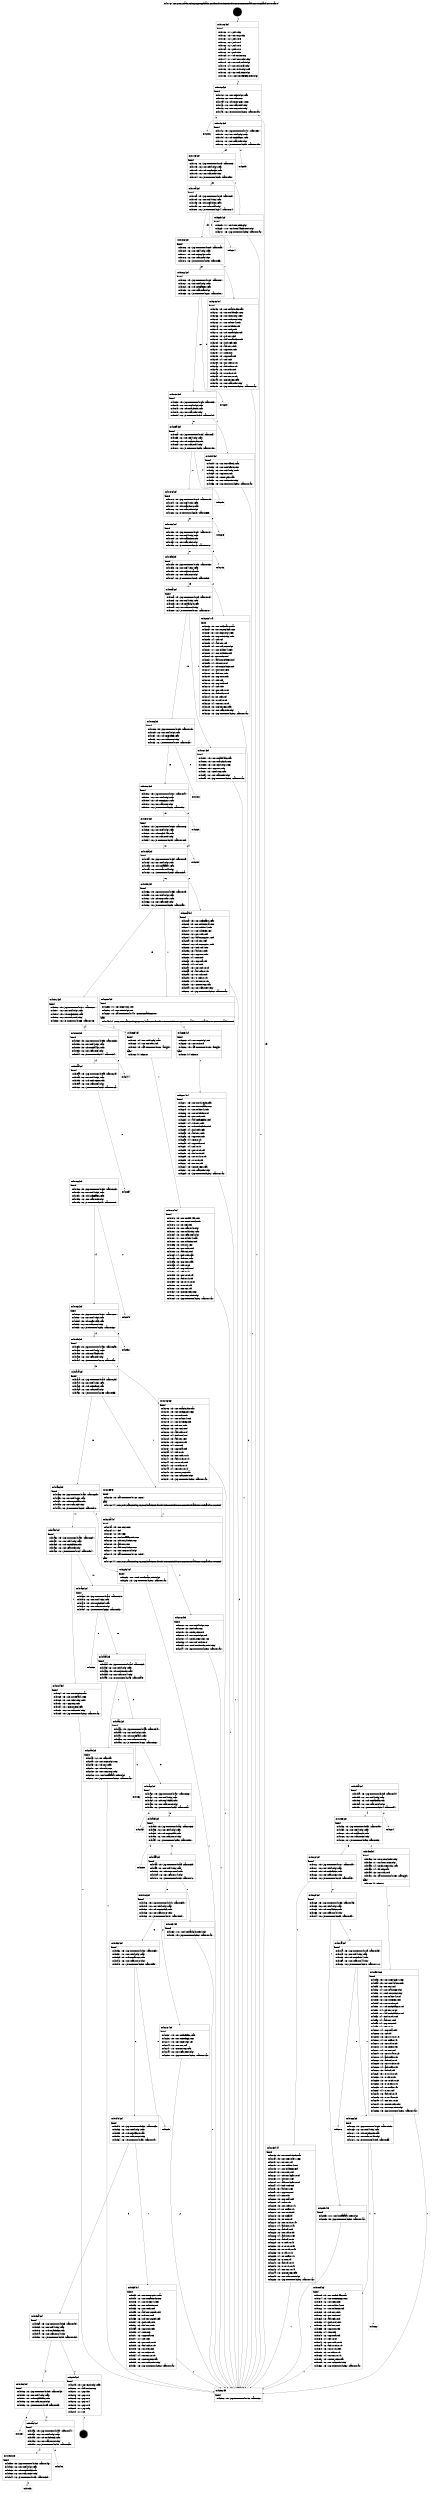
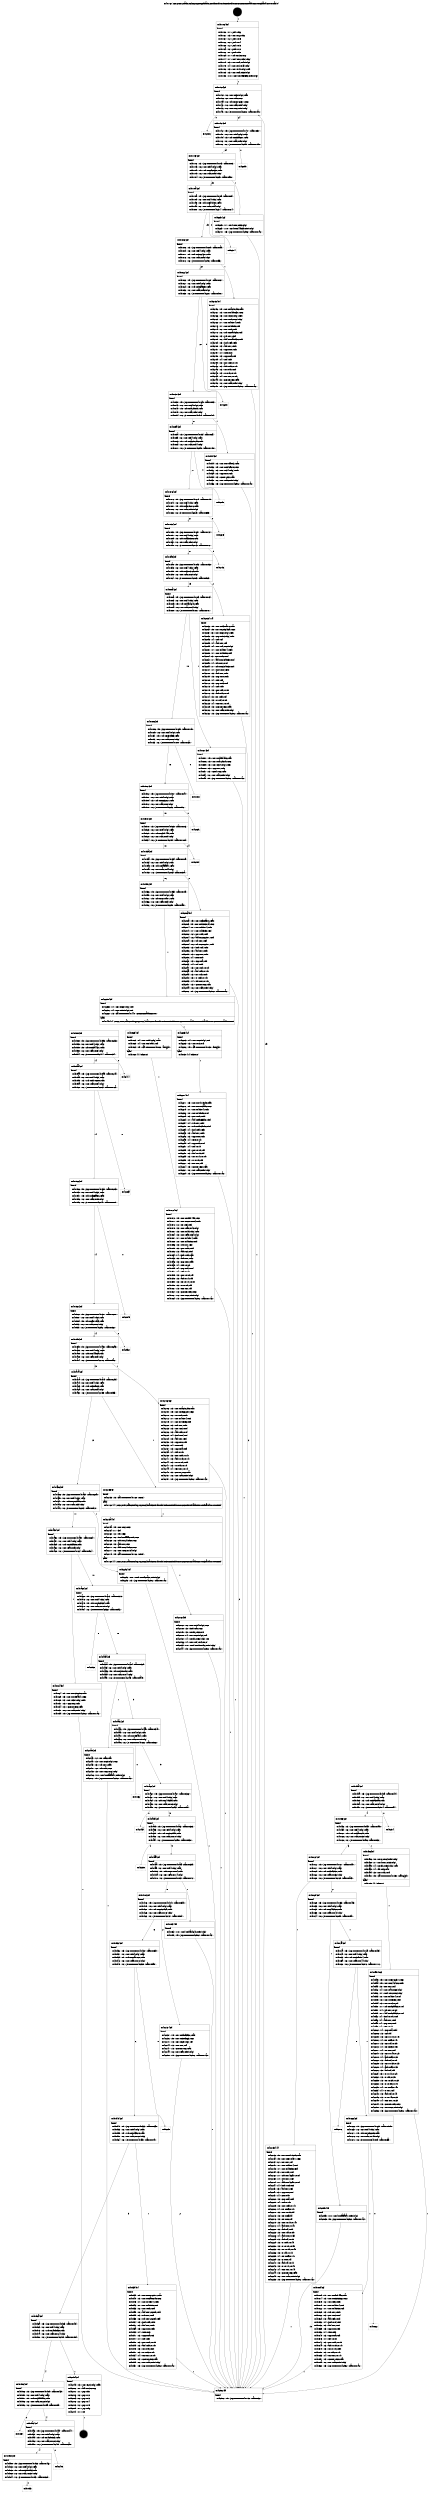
none -> (237, 117)
(73, 1011) -> none
none -> (94, 1134)
(310, 2327) -> (310, 2327)
